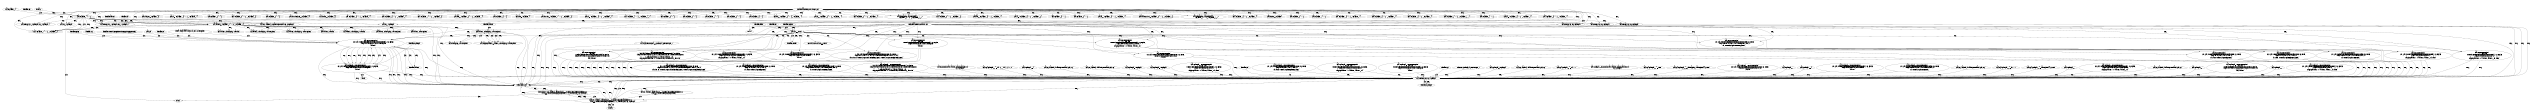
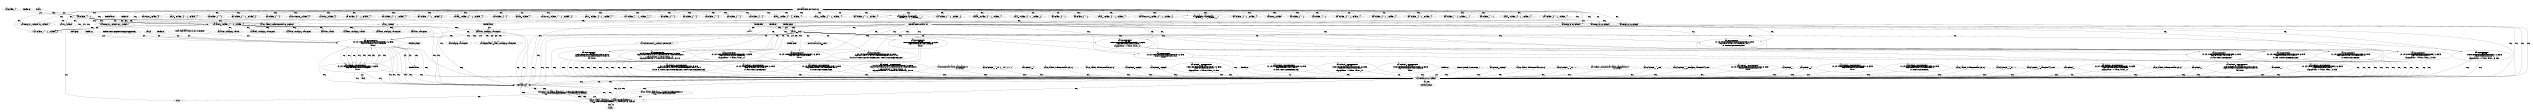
(808, 10) -> (808, 10)
(75, 32) -> (75, 32)
(853, 77) -> (731, 38)
